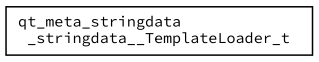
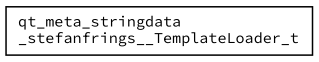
(159, 31) -> (159, 31)
